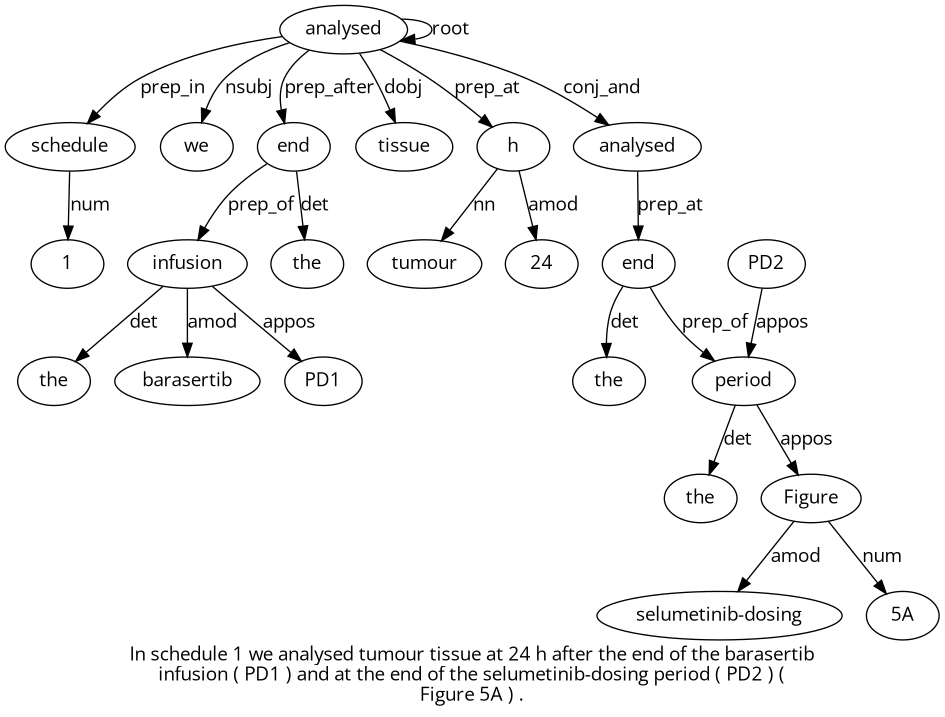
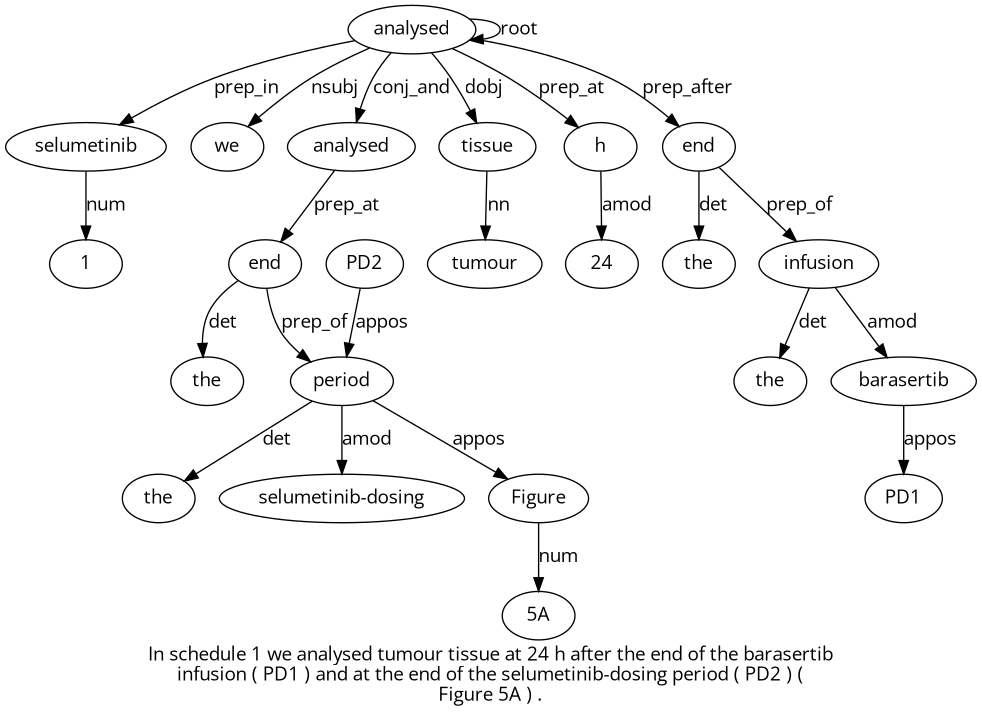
(70, 147) -> (86, 147)
(474, 199) -> (486, 199)
(252, 319) -> (904, 433)
(770, 551) -> (342, 433)
